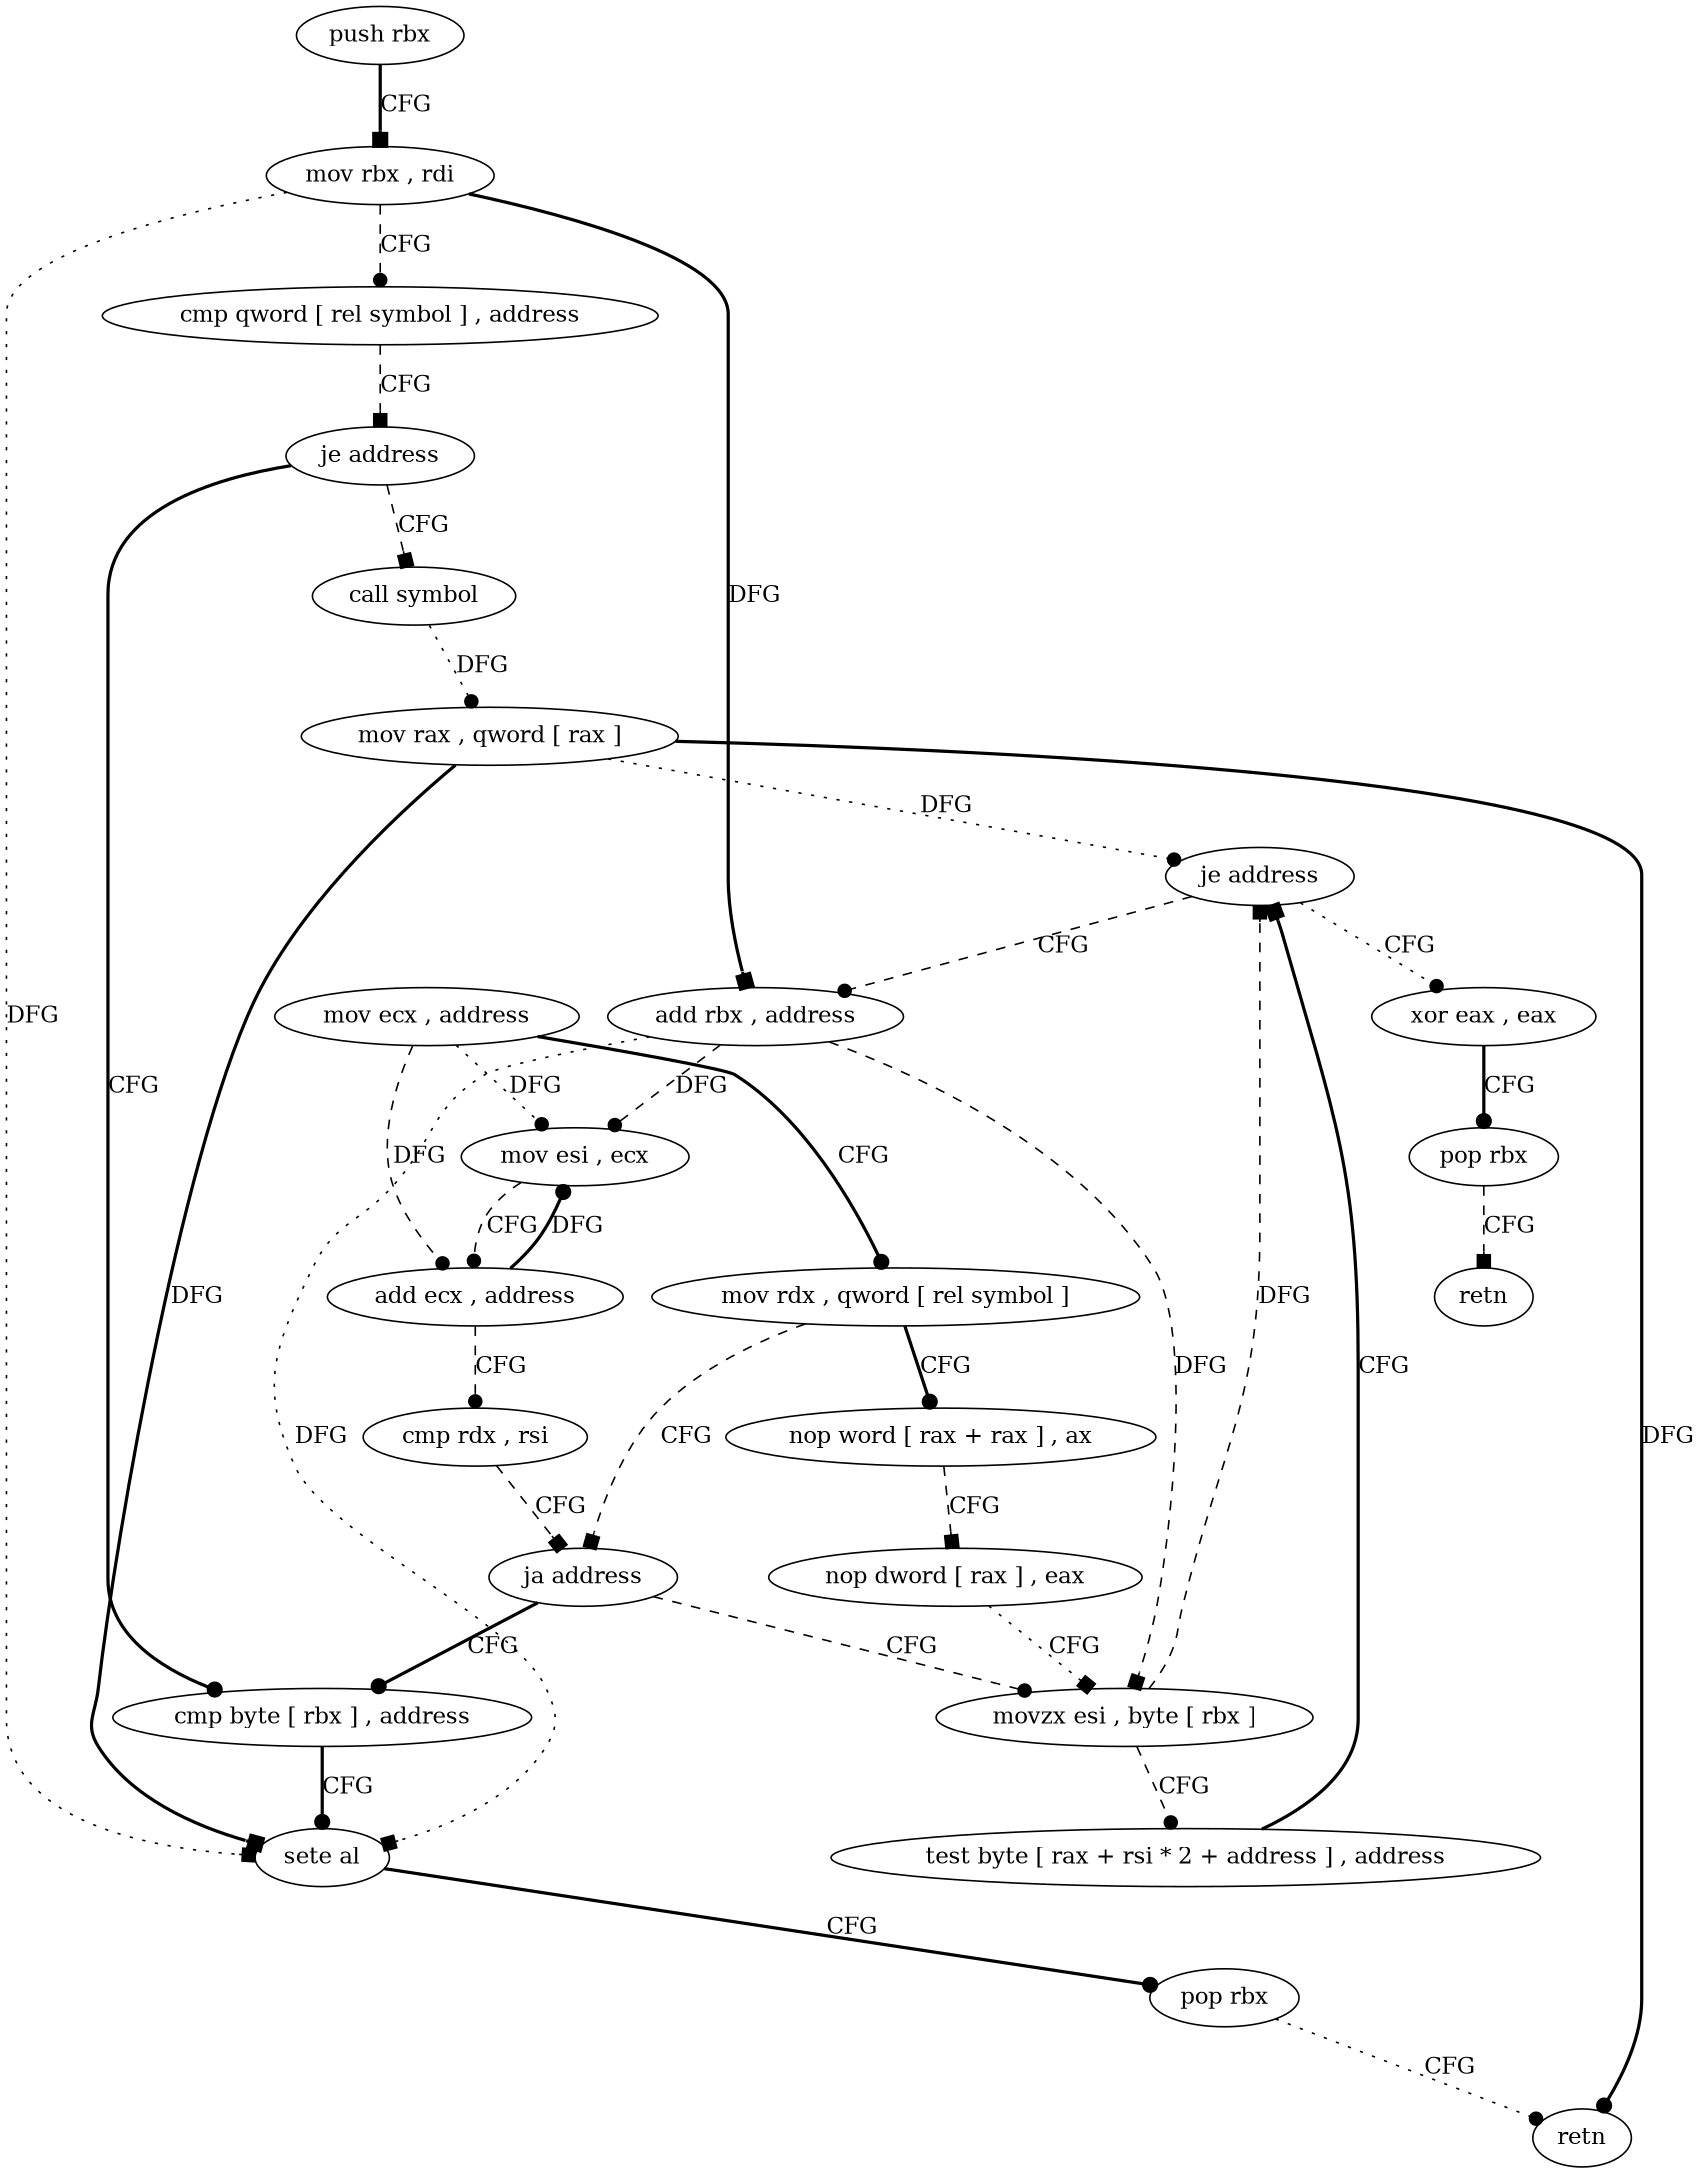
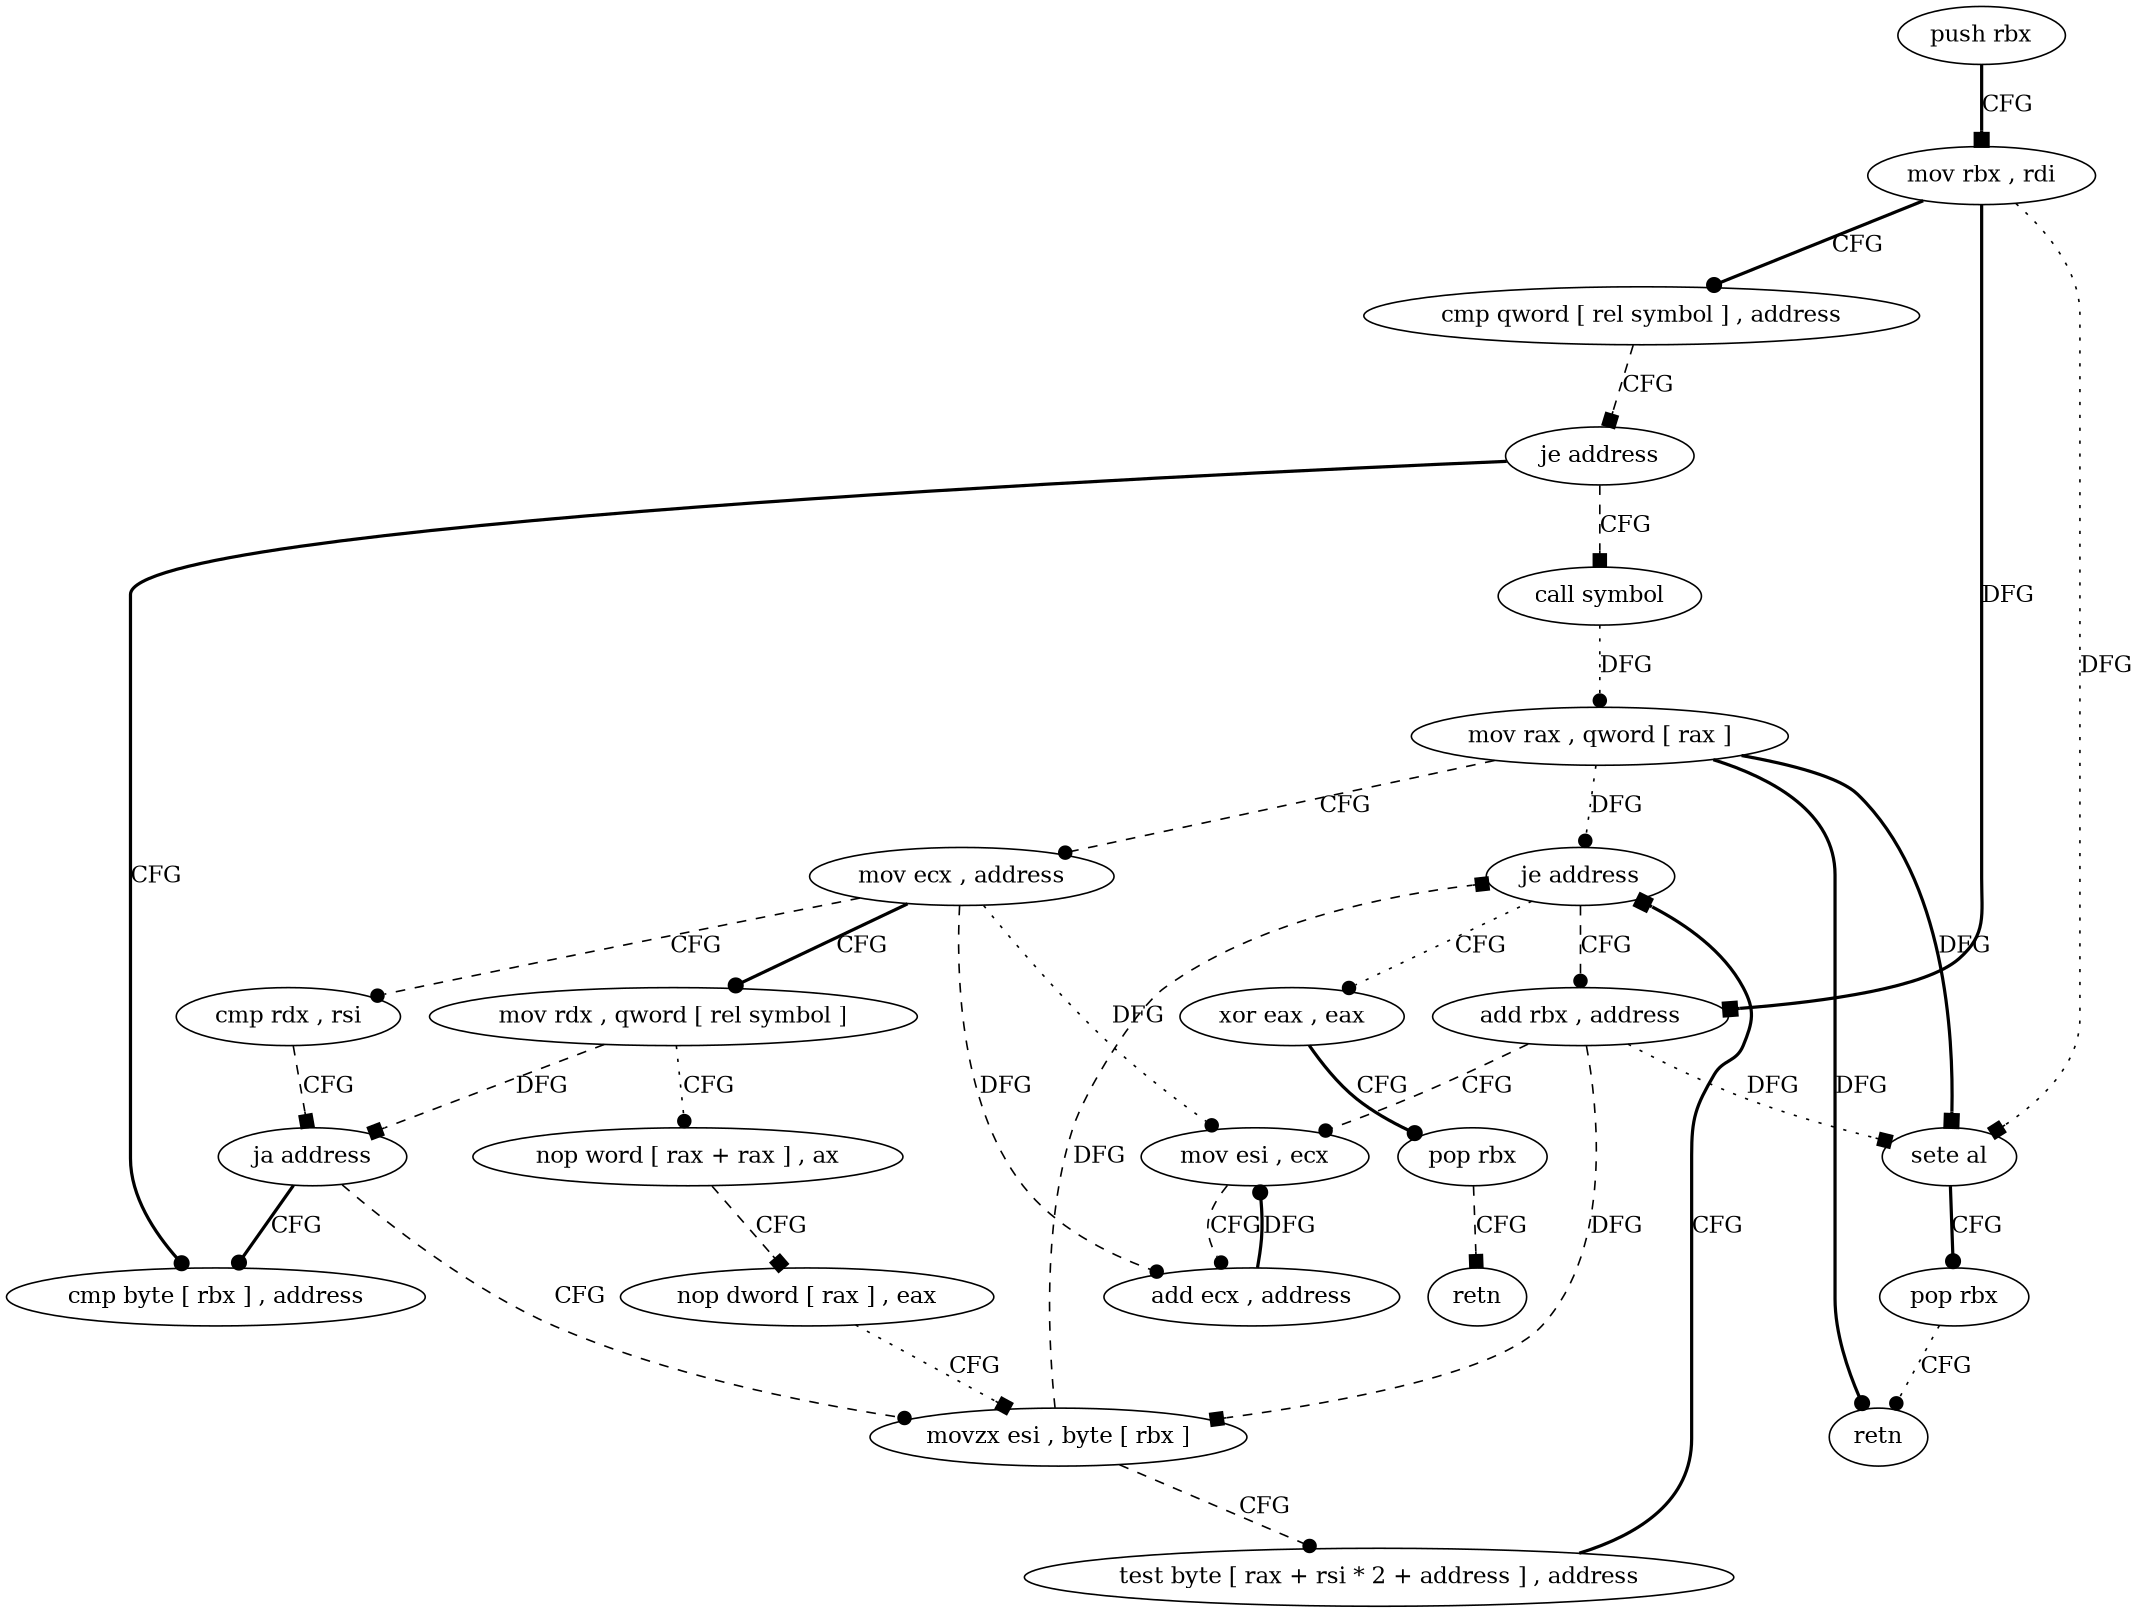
(380, 239) -> (1822, 242)
none -> (1283, 806)
(702, 1087) -> (1487, 1087)
(475, 1361) -> (622, 945)
(916, 1361) -> (680, 1080)
(686, 1437) -> (542, 1087)
(322, 1781) -> none
